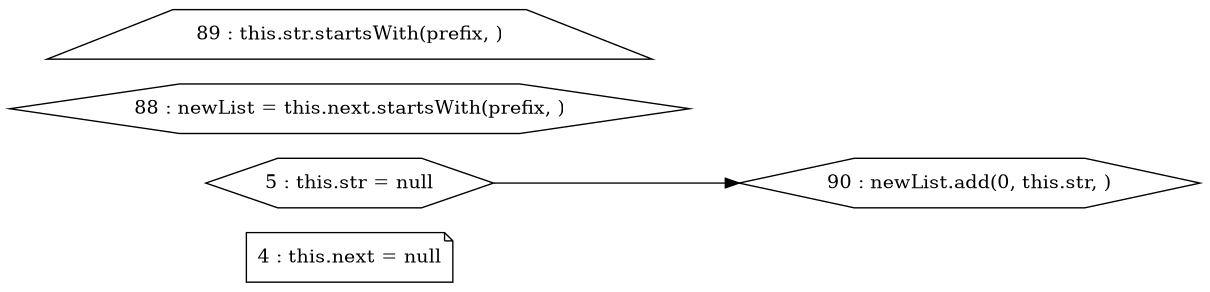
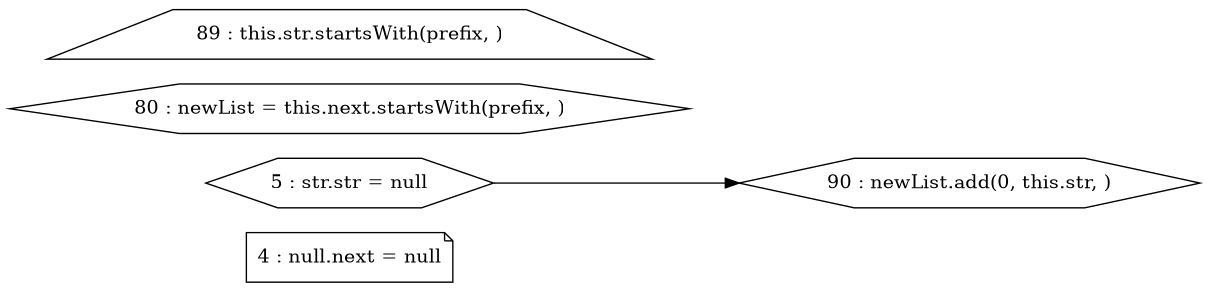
(350, 109) -> (350, 109)
(350, 183) -> (350, 183)
(350, 257) -> (350, 257)
